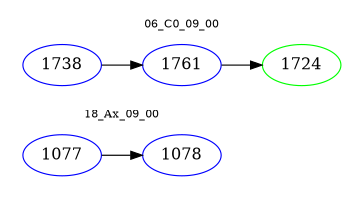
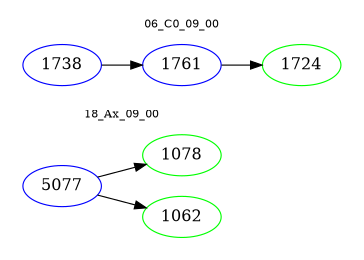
(62, 155) -> (62, 186)
(182, 155) -> (182, 155)
none -> (182, 217)
